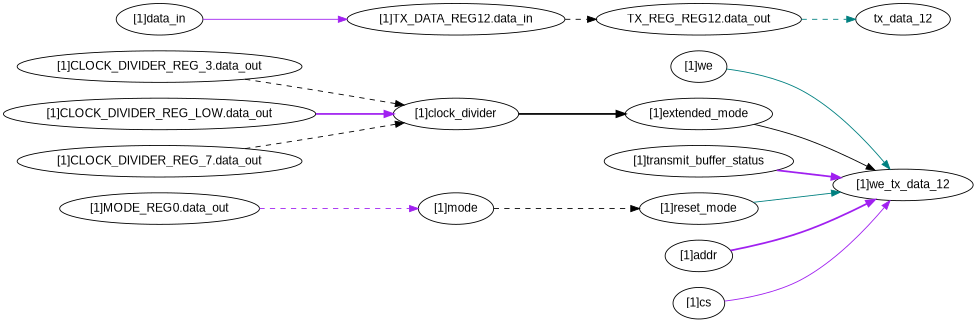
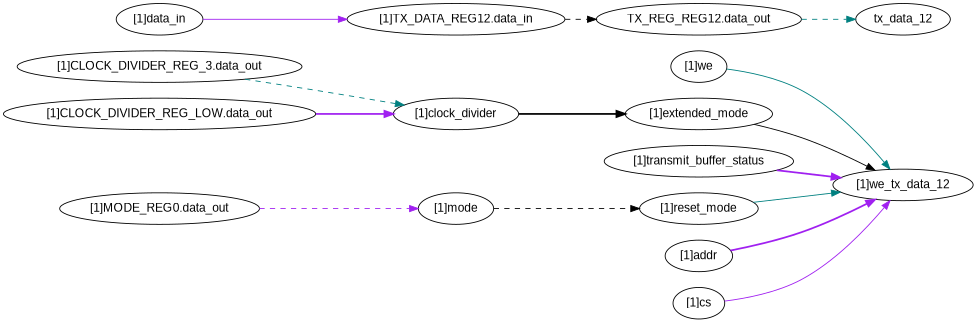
(320, 91) -> (320, 91)
(160, 161) -> none
